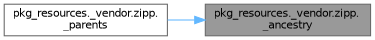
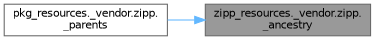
(288, 20) -> (288, 20)
